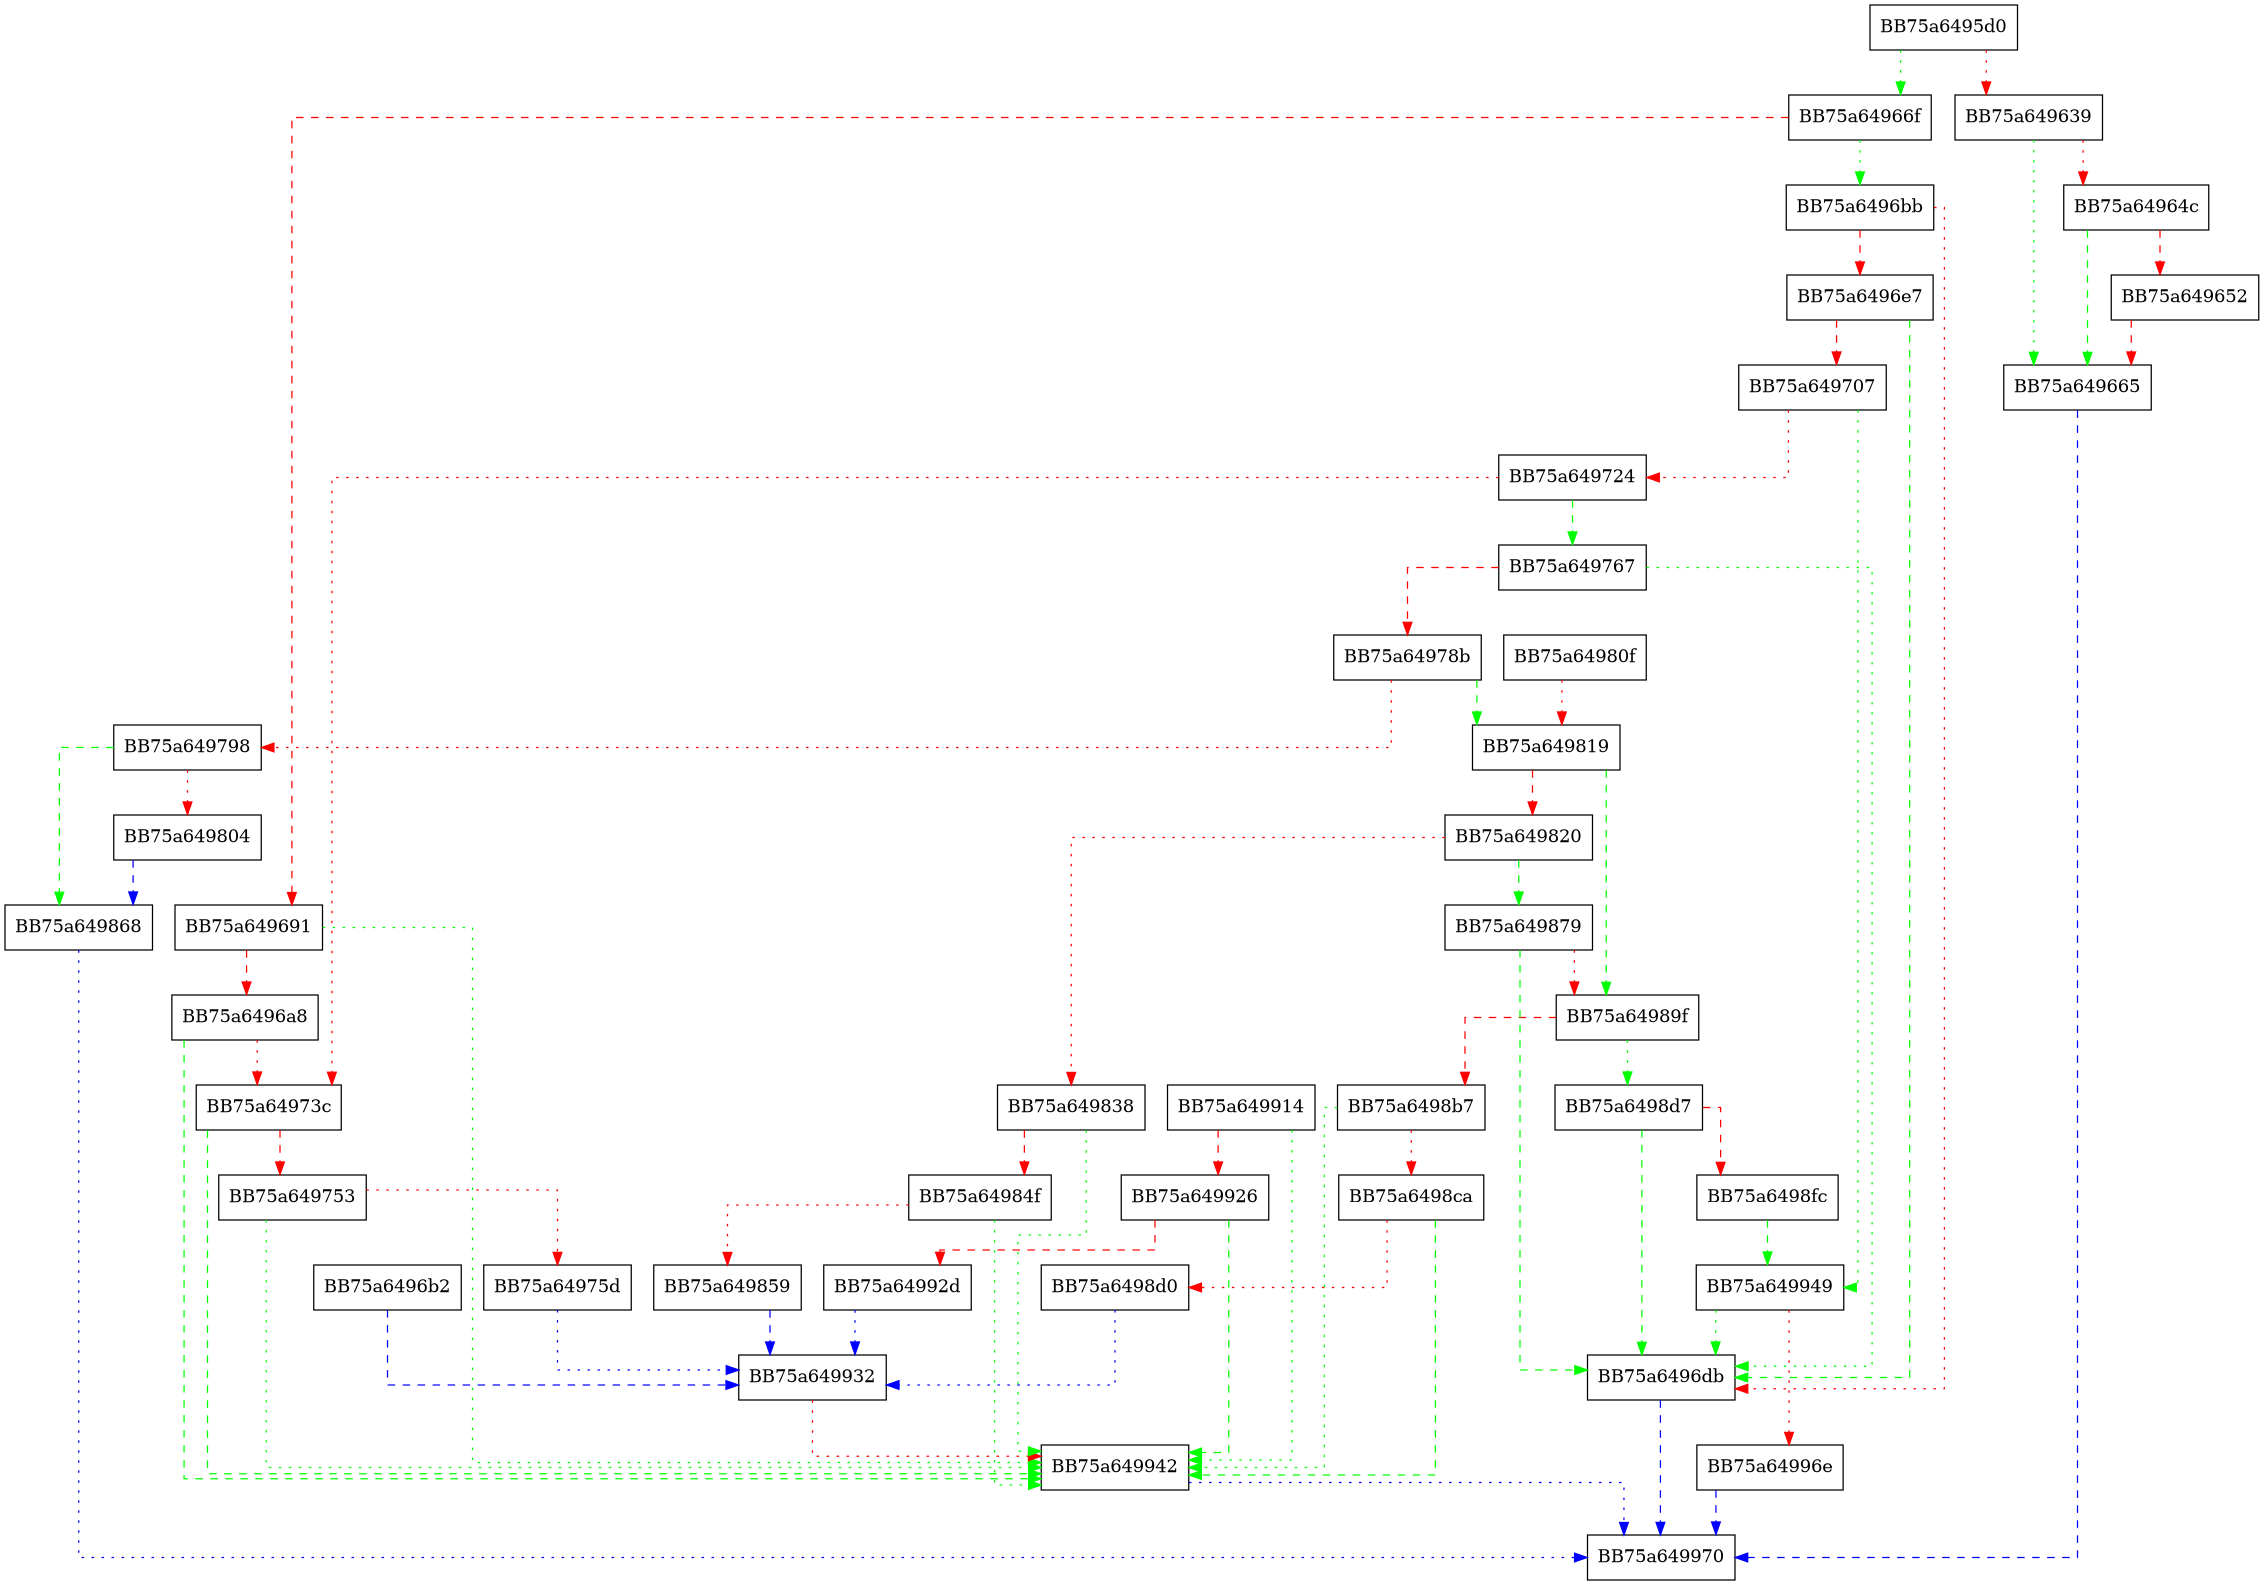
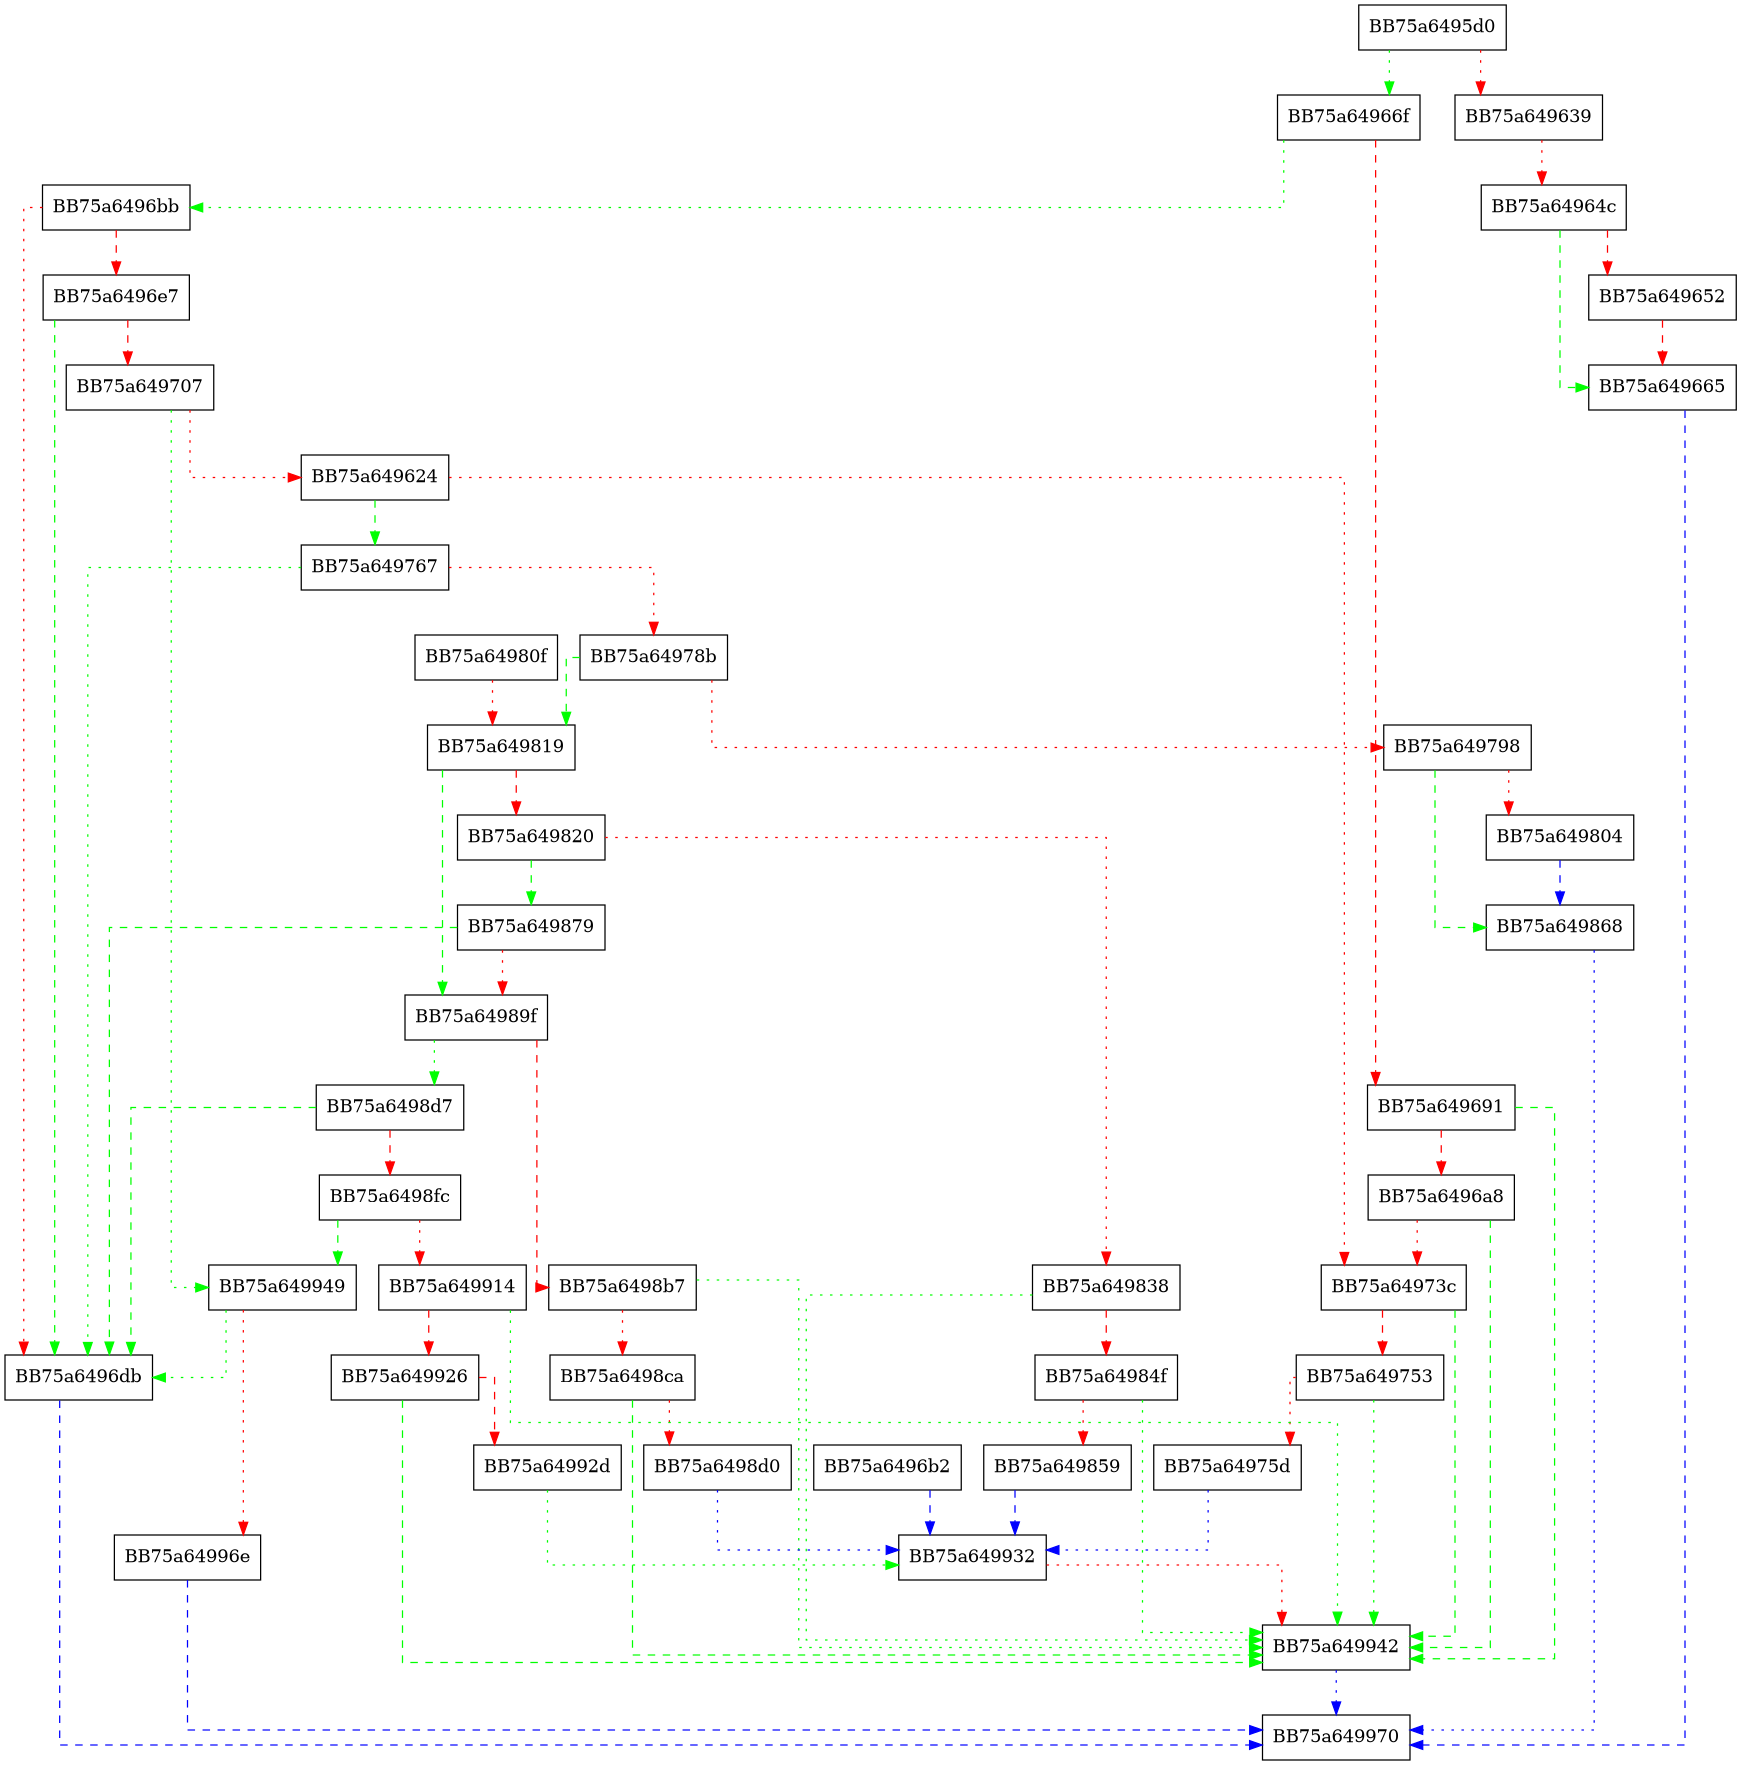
(2034, 246) -> none
(1572, 478) -> (375, 478)
(1426, 568) -> (579, 568)
none -> (420, 1236)
(855, 1326) -> (679, 1565)
(472, 1398) -> (1555, 1429)
